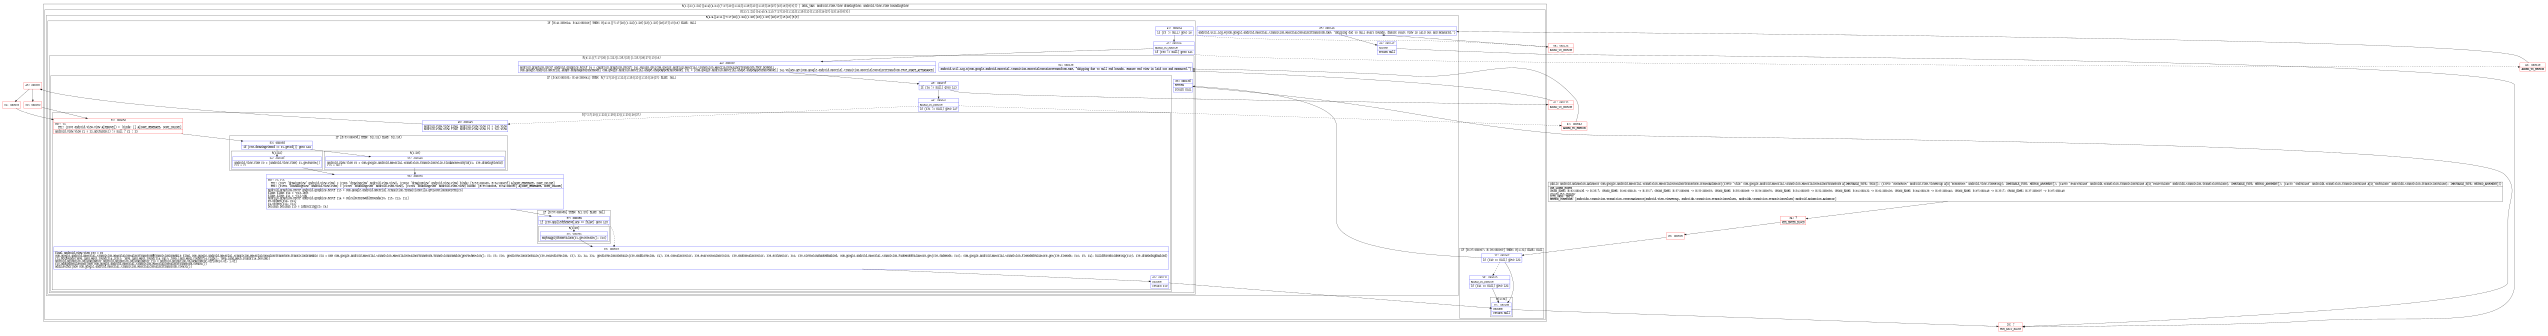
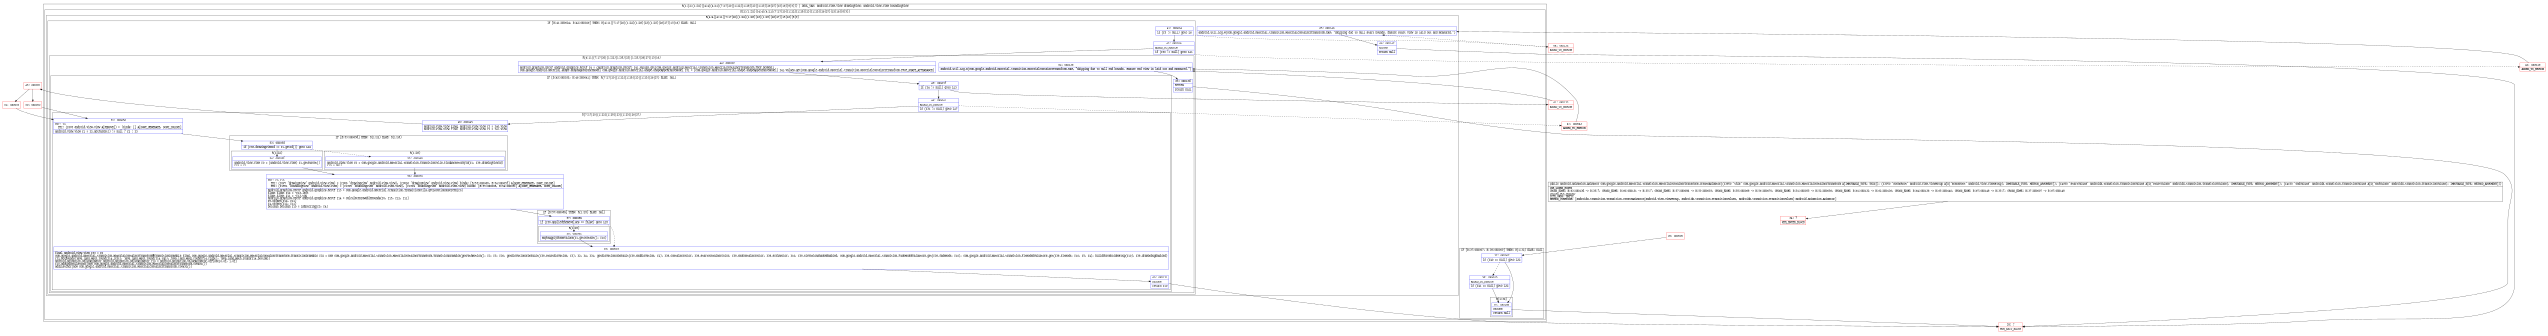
(1454, 40) -> (1454, 40)
(714, 115) -> (714, 115)
(118, 126) -> (118, 126)
(340, 153) -> (340, 153)
(1336, 175) -> (1166, 74)
(1733, 228) -> none
(1313, 294) -> (1582, 324)
